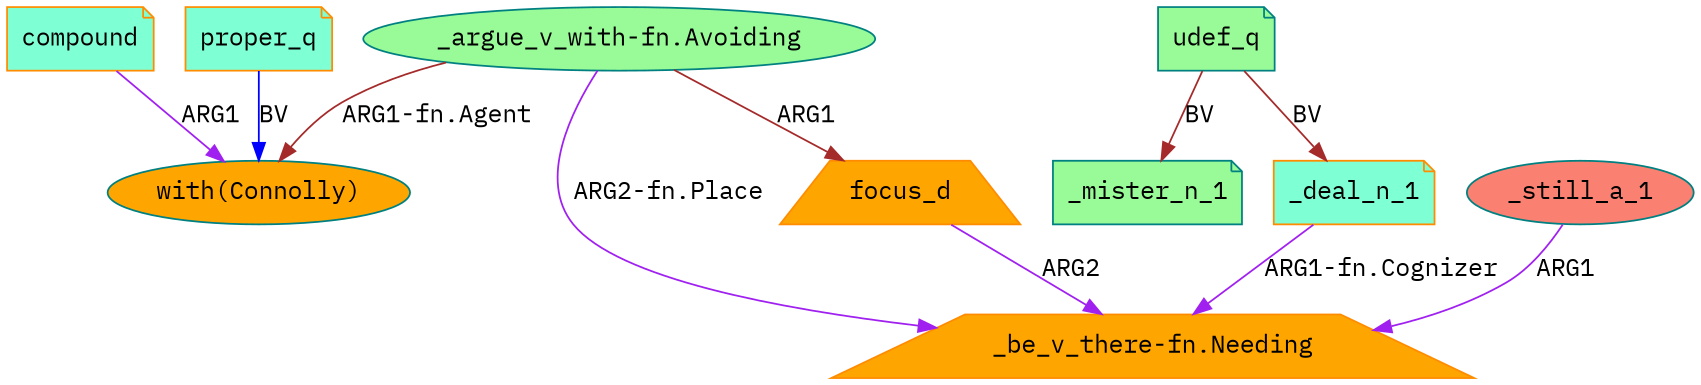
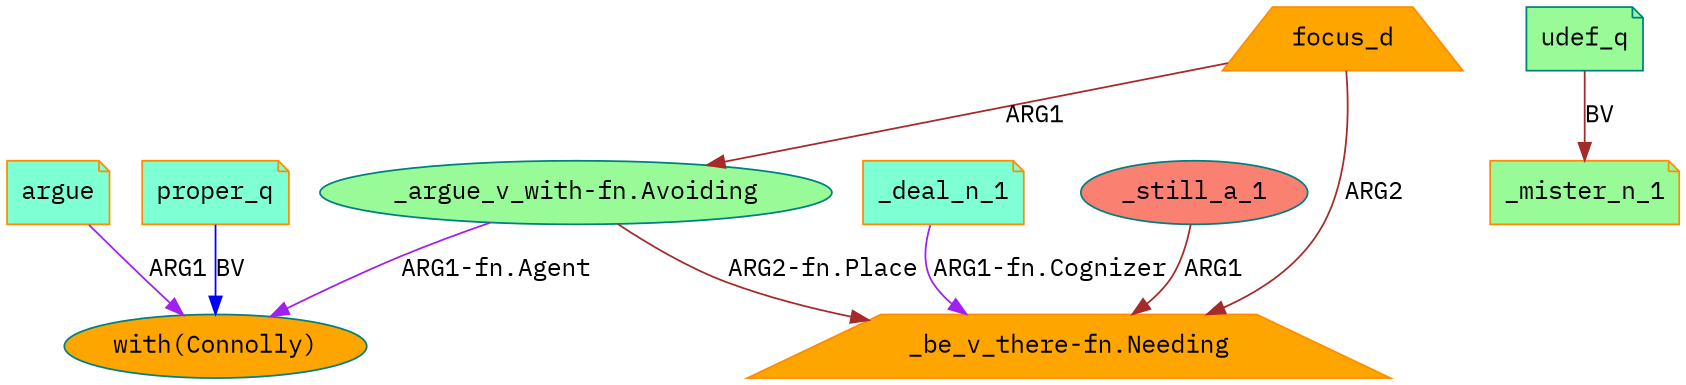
(80, 39) -> (58, 193)
(361, 92) -> (387, 262)
(1279, 109) -> none
(751, 111) -> (976, 112)
(1147, 193) -> (1585, 193)
(1019, 265) -> (1329, 213)
(659, 273) -> (729, 283)
(1488, 292) -> (1177, 269)
